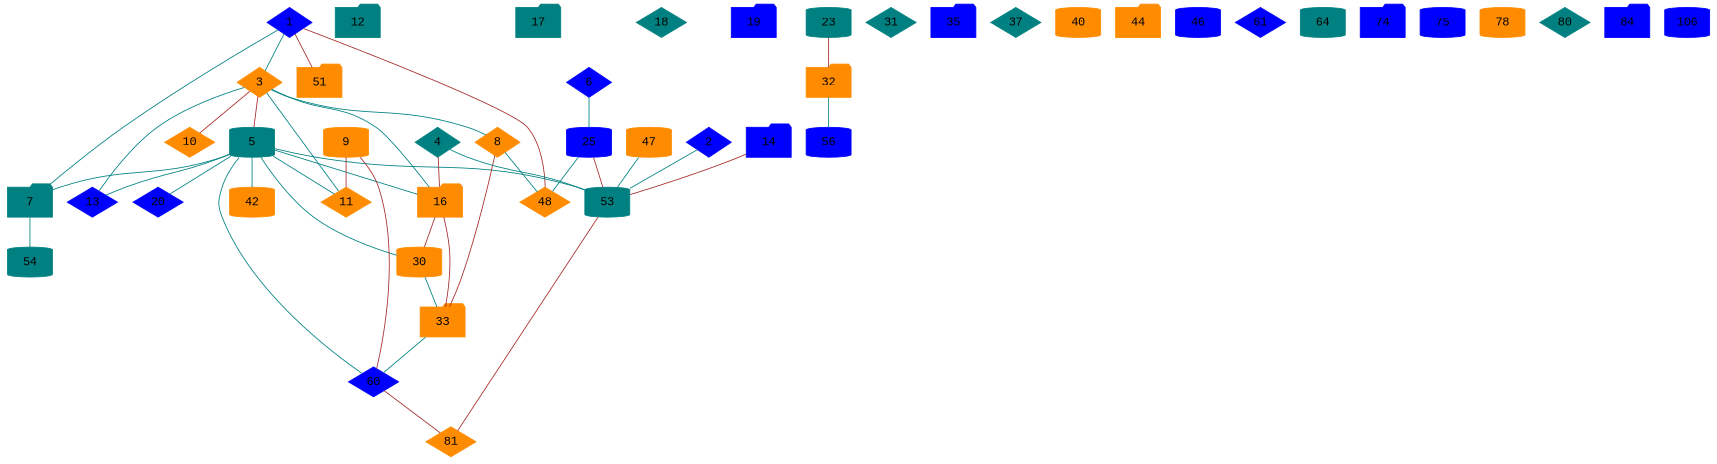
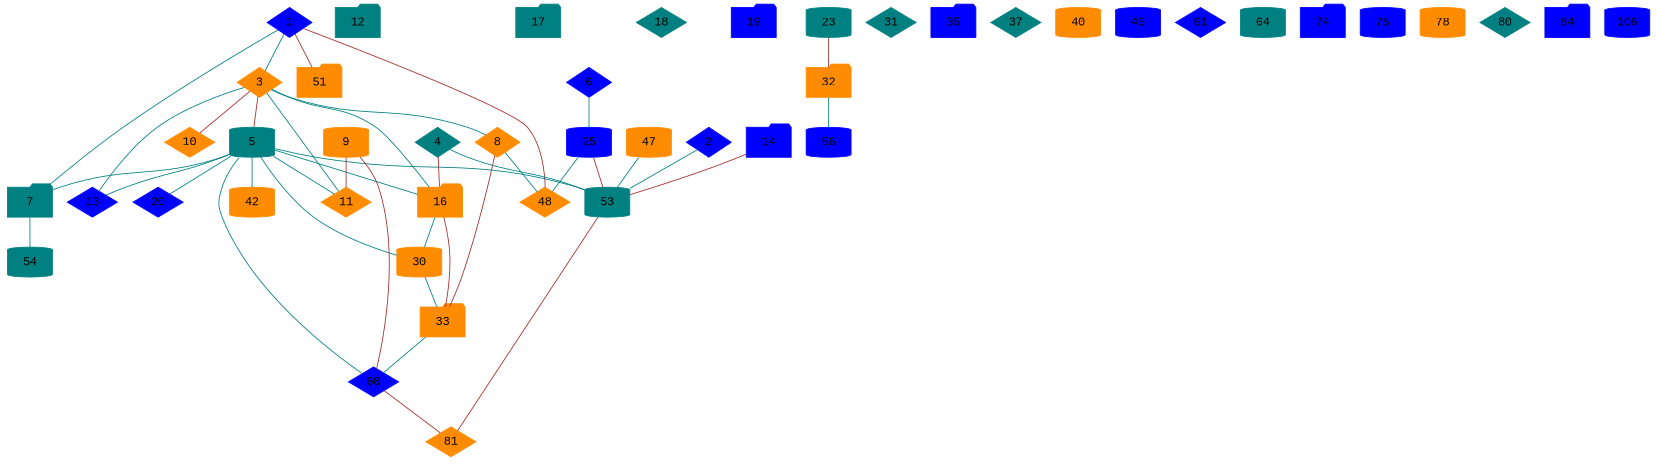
(1138, 22) -> none
(430, 232) -> (430, 232)
